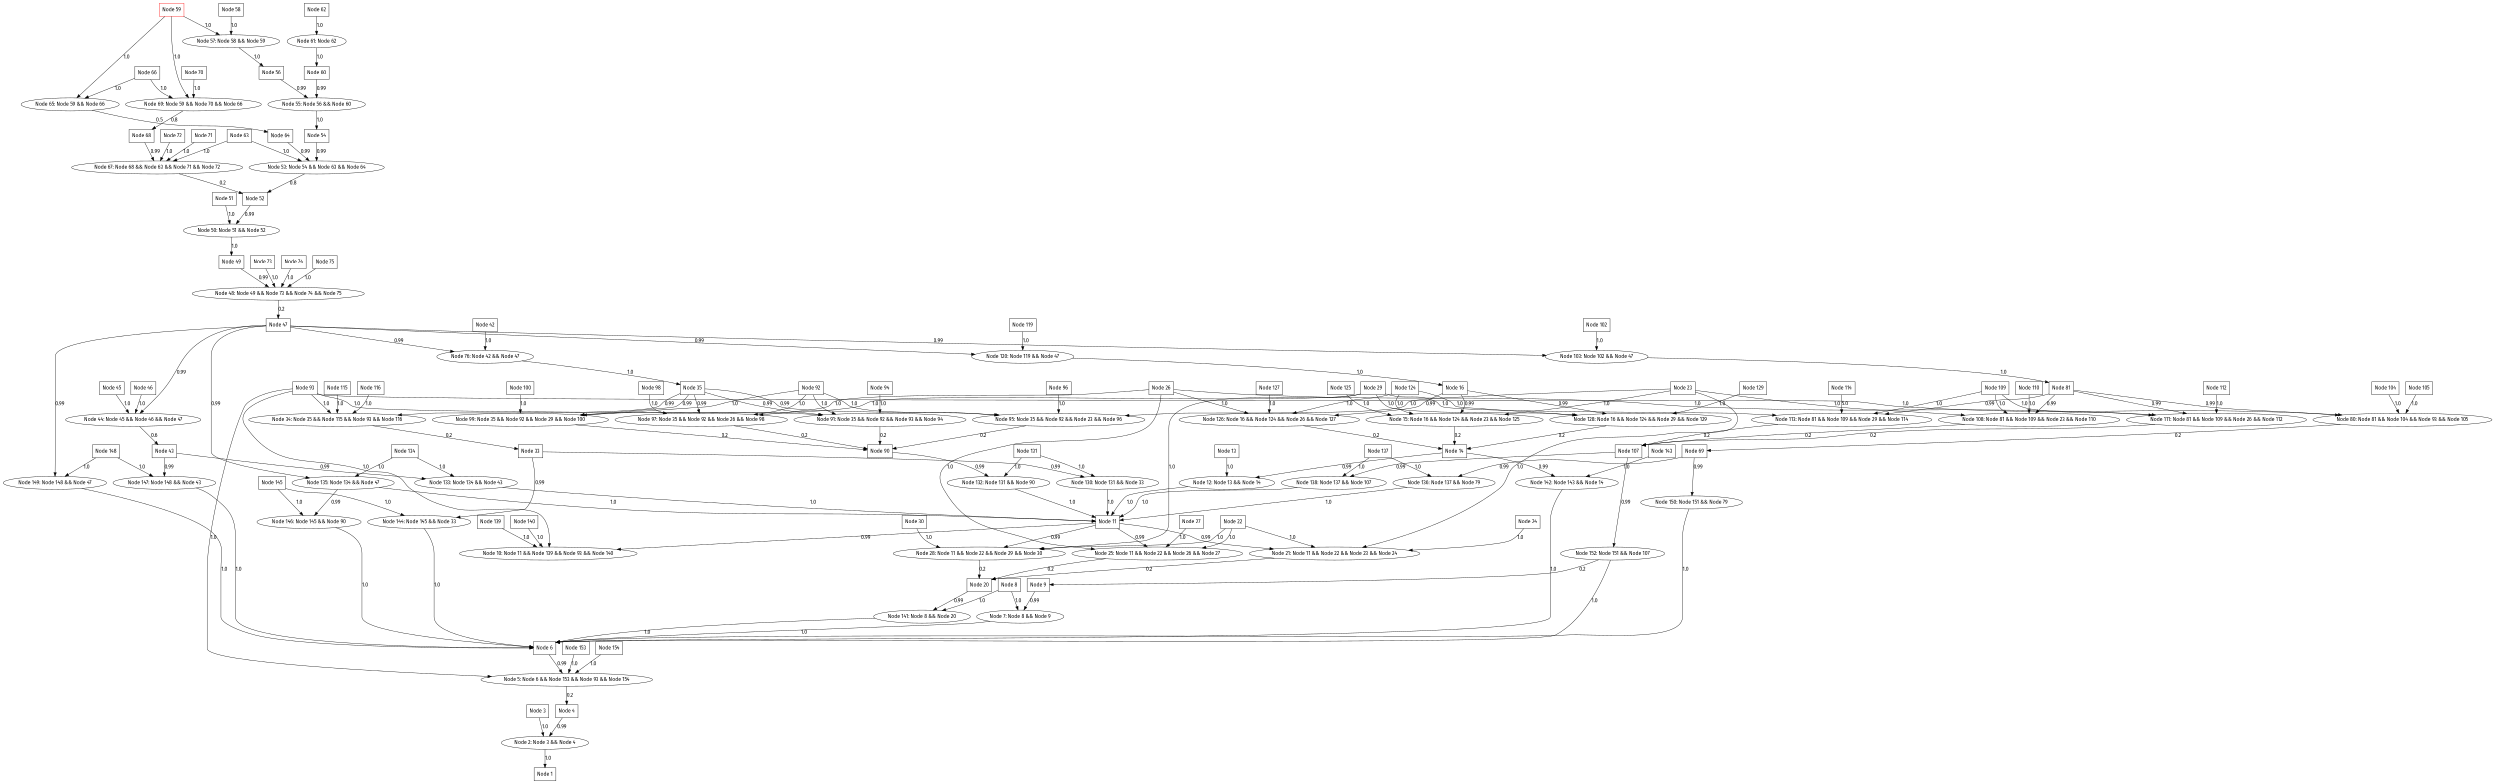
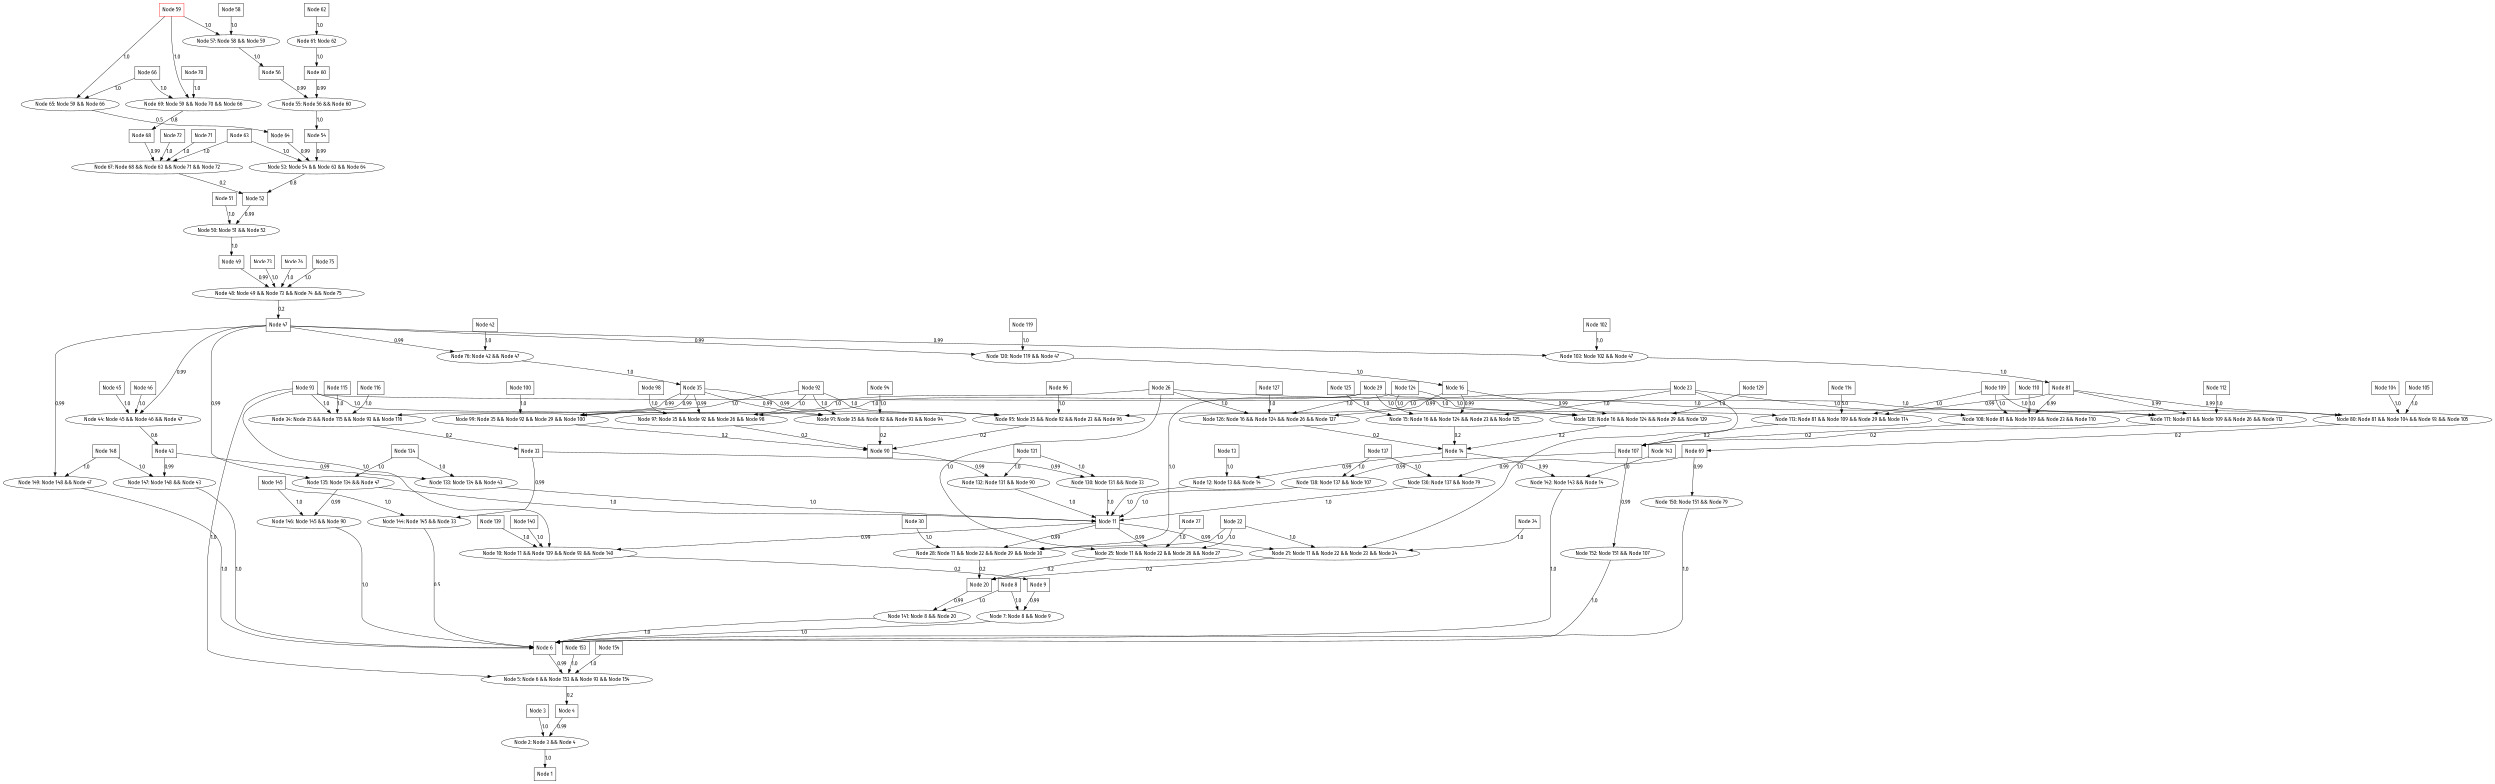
(1327, 581) -> (826, 564)
(437, 585) -> (437, 585)
